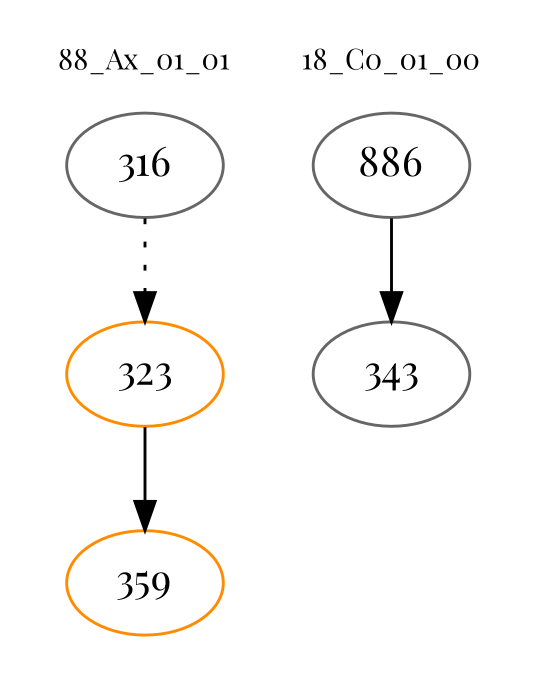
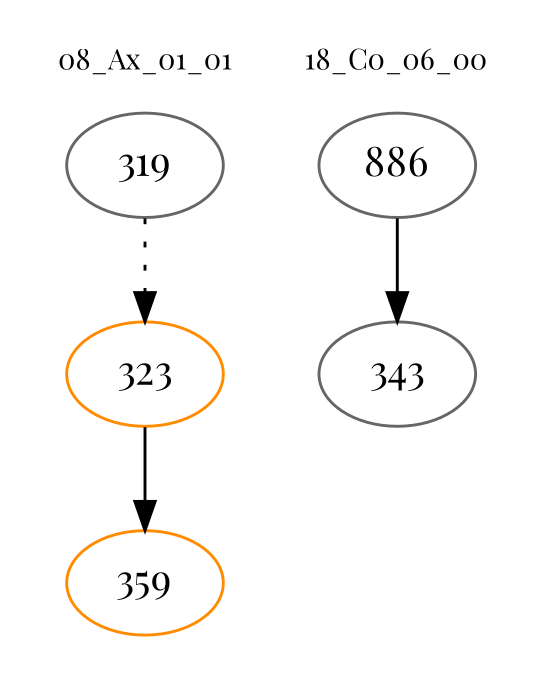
(145, 62) -> (146, 62)
(392, 62) -> (397, 62)
(145, 165) -> (145, 165)
